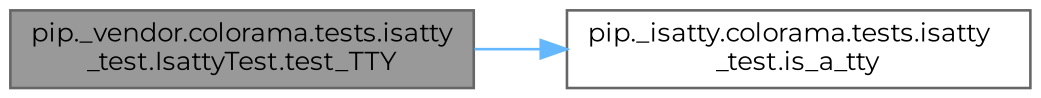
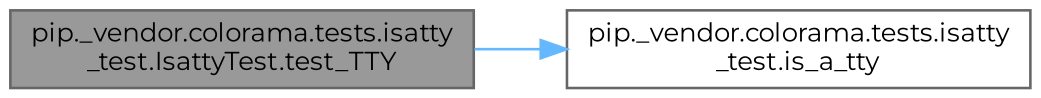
(799, 49) -> (799, 49)
